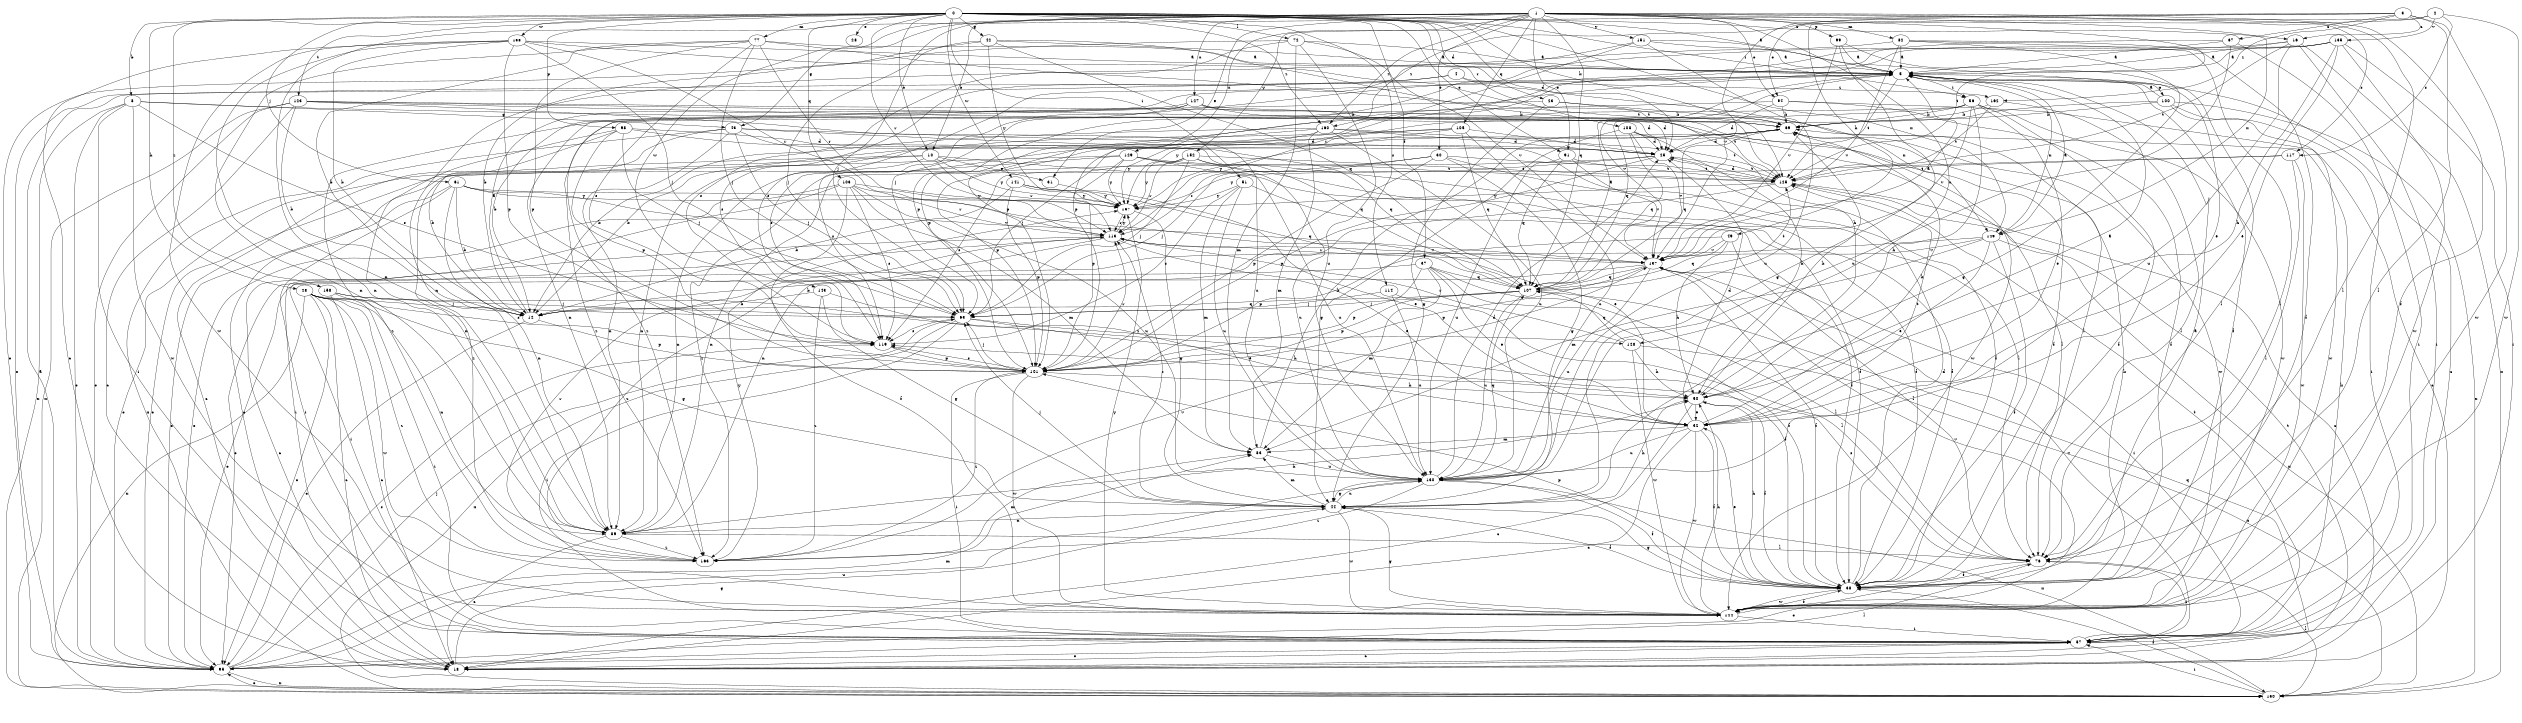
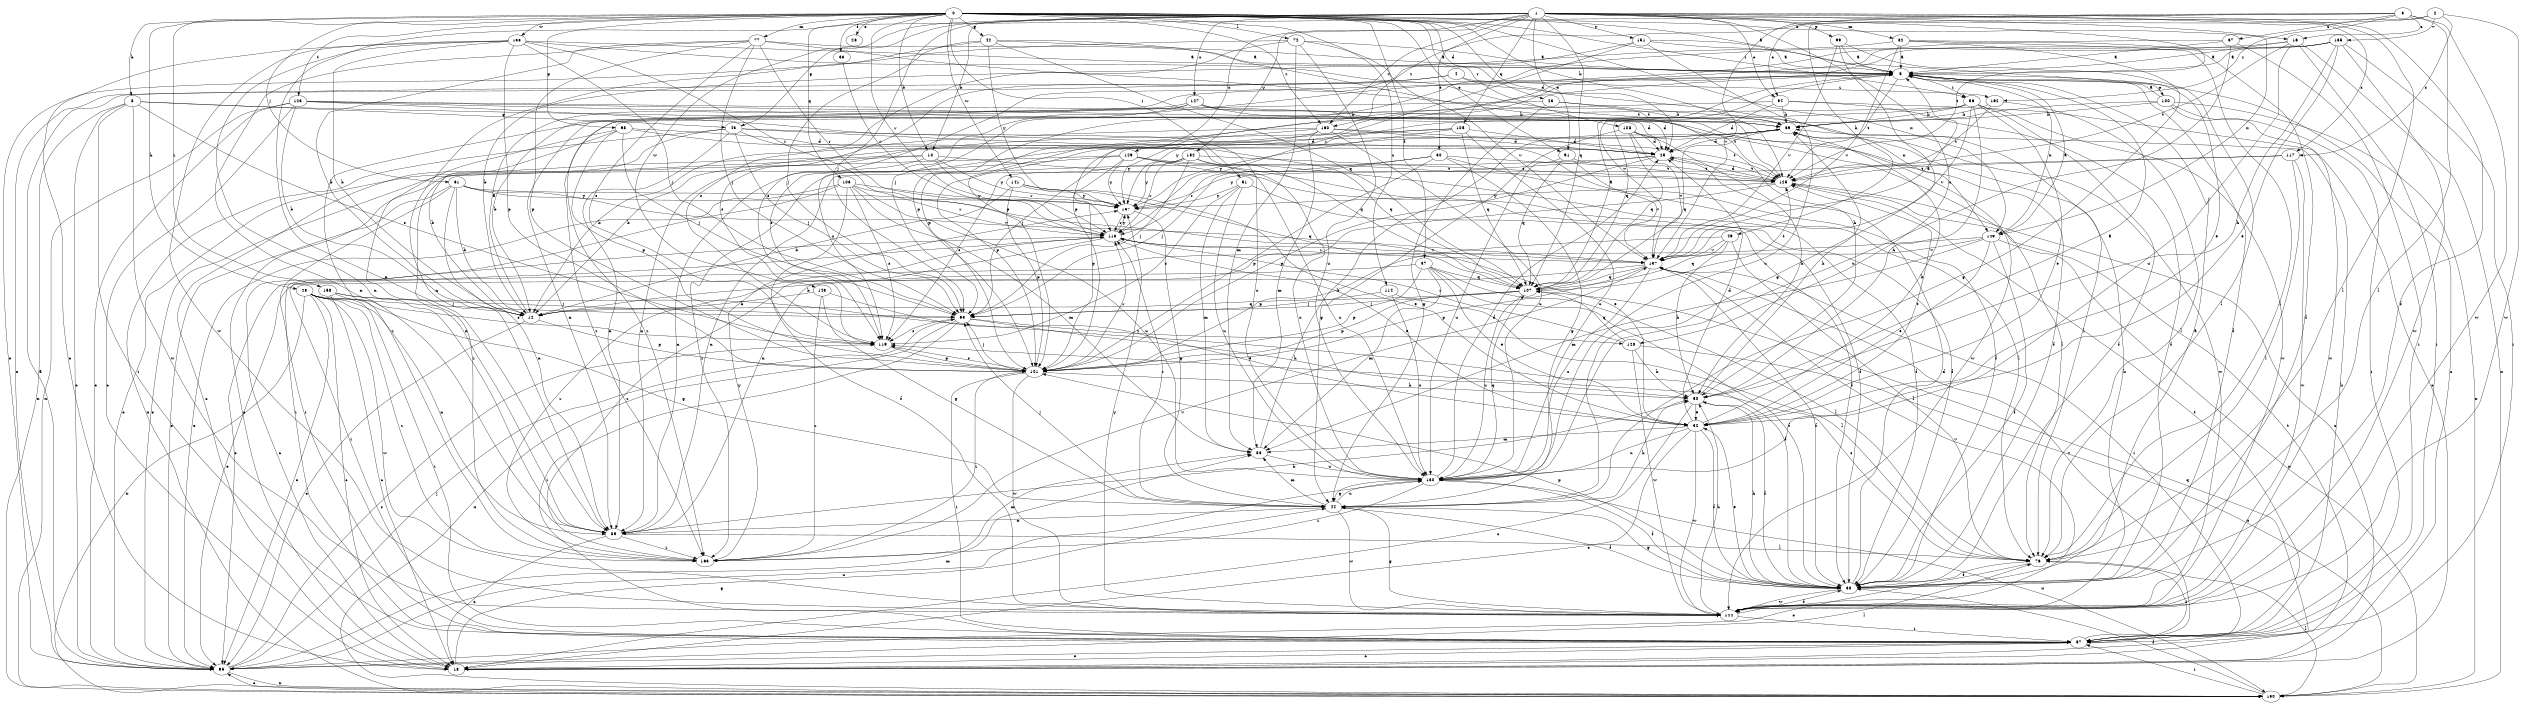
none -> (842, 57)
(1050, 182) -> none
